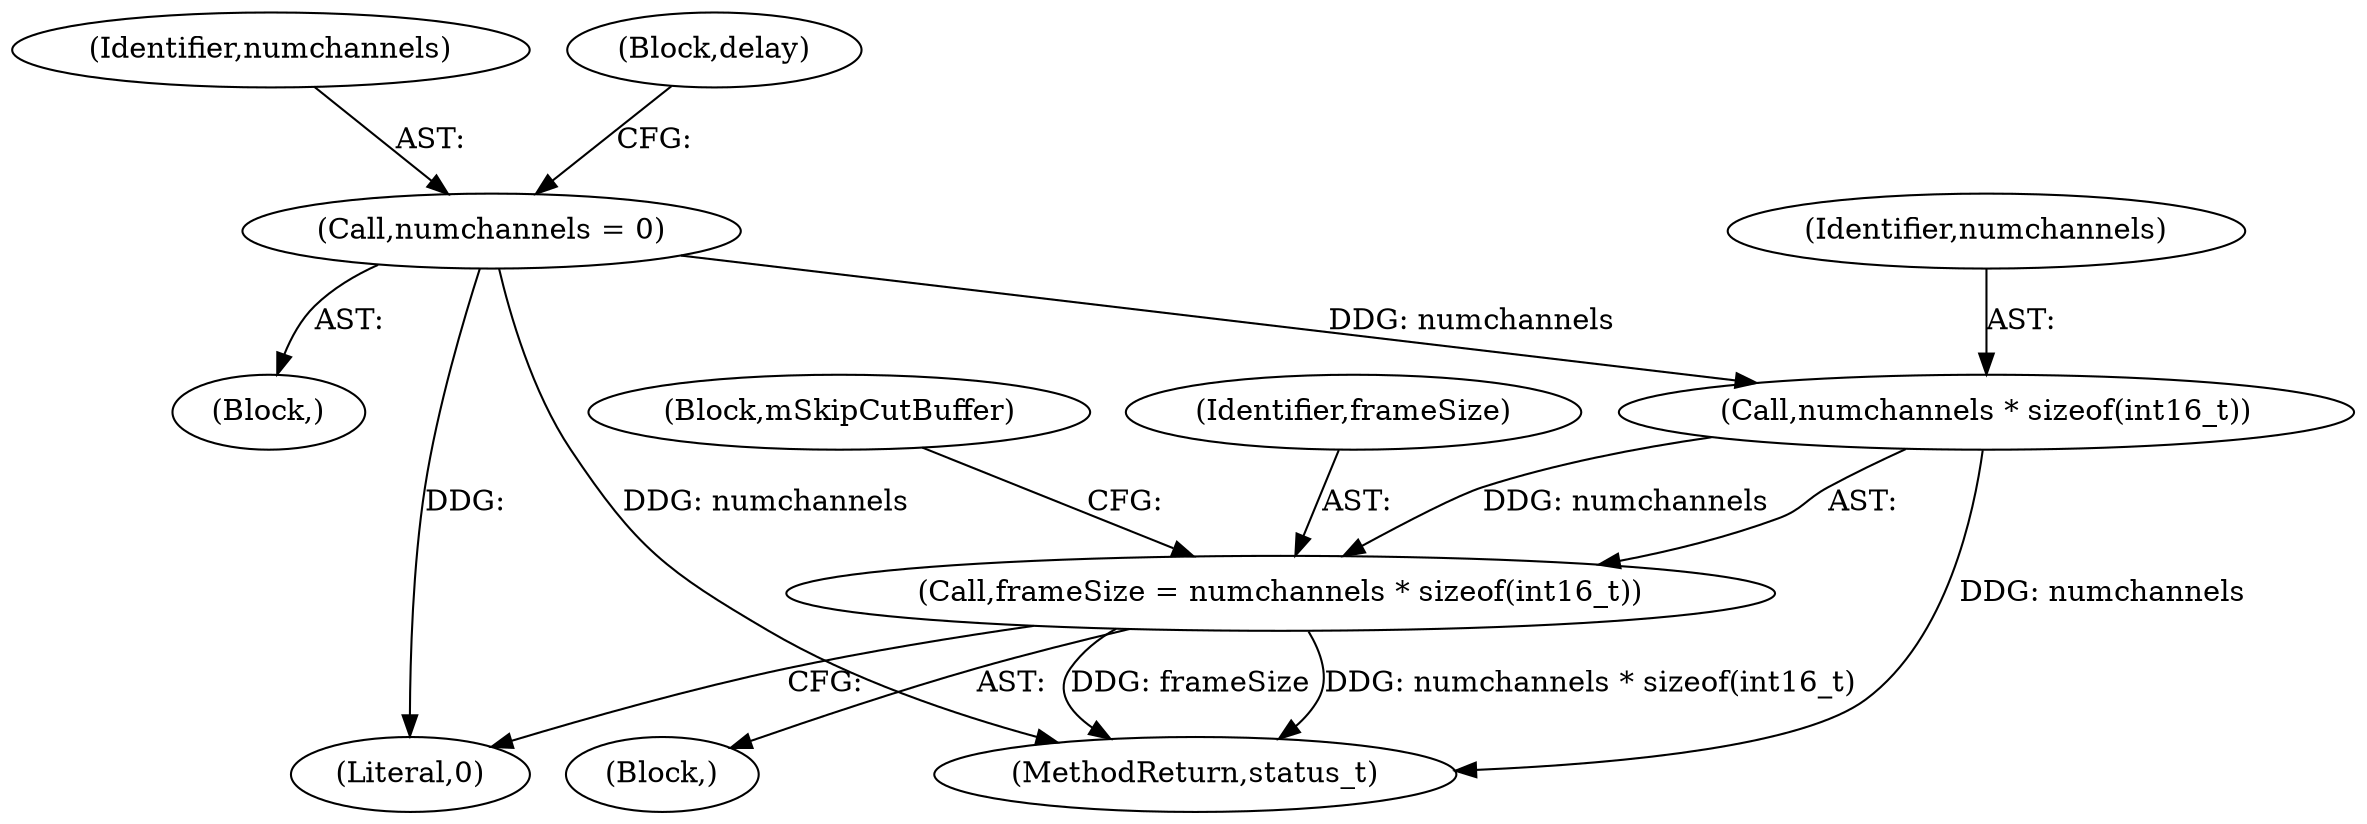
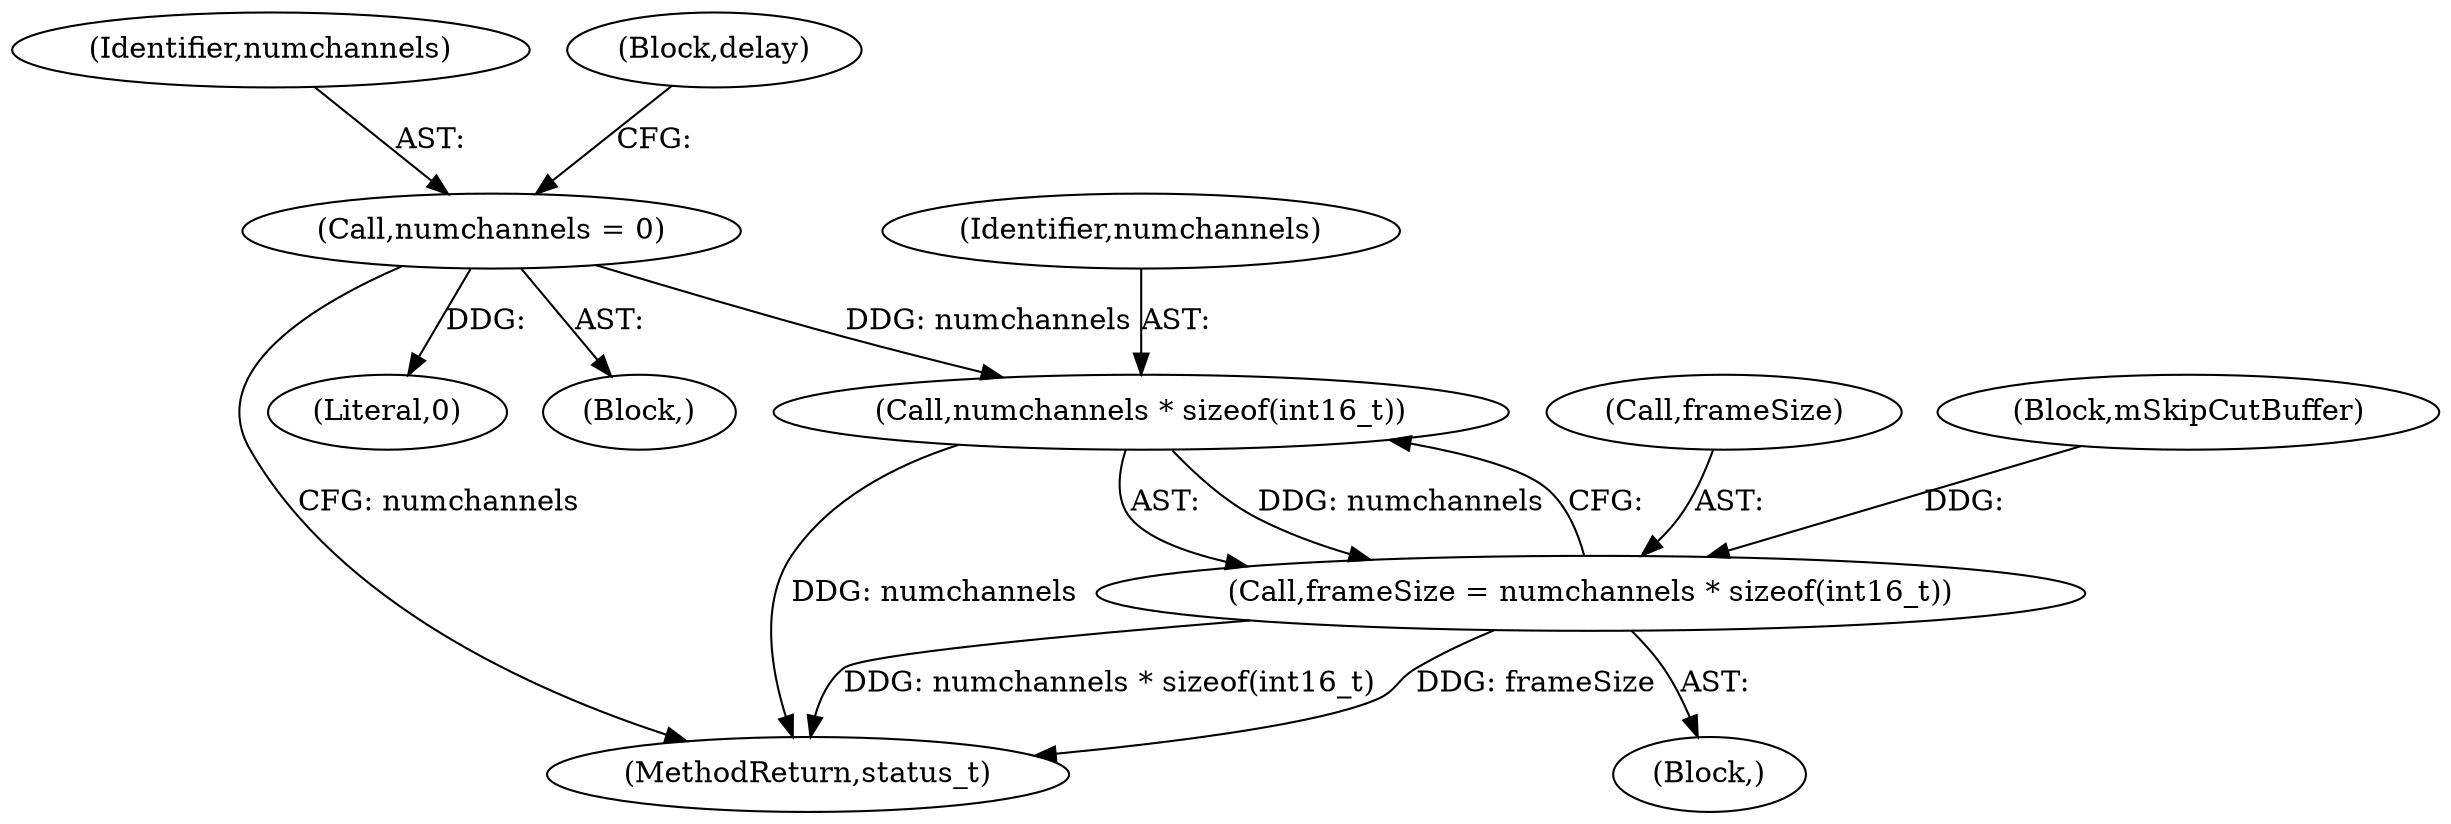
(1354, 412) -> (1724, 412)
(766, 503) -> (440, 503)
(1130, 503) -> (1969, 503)
(770, 672) -> (1518, 472)
